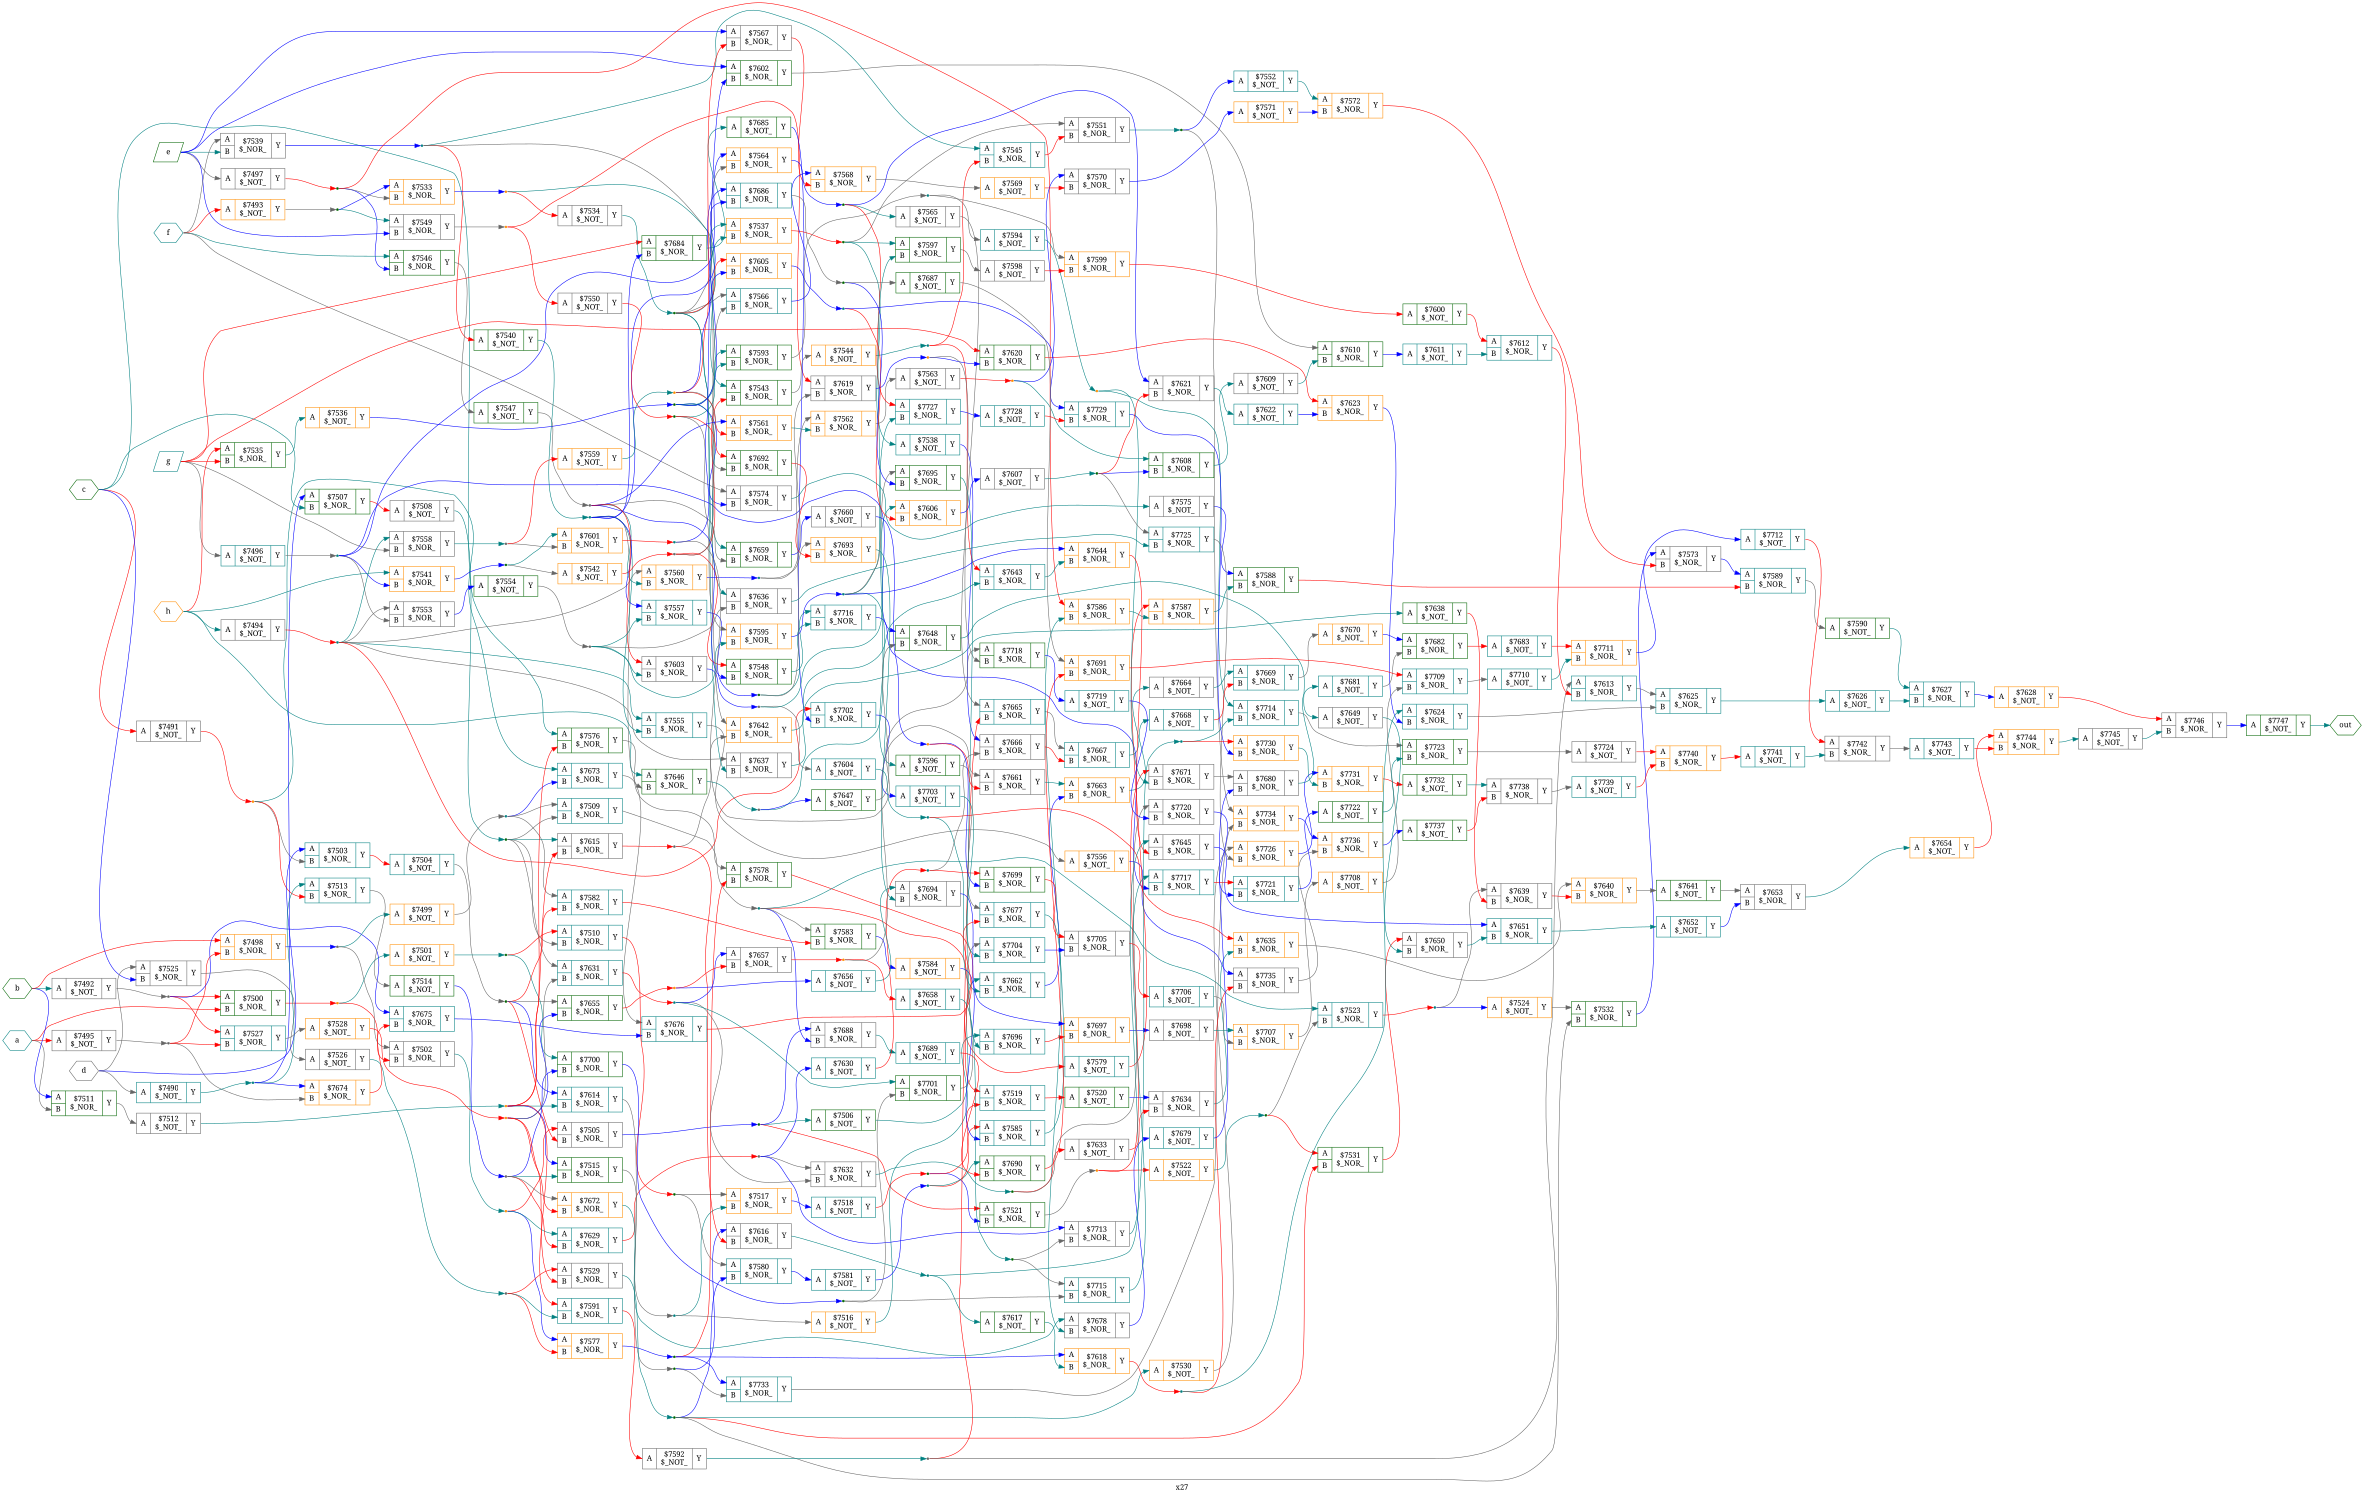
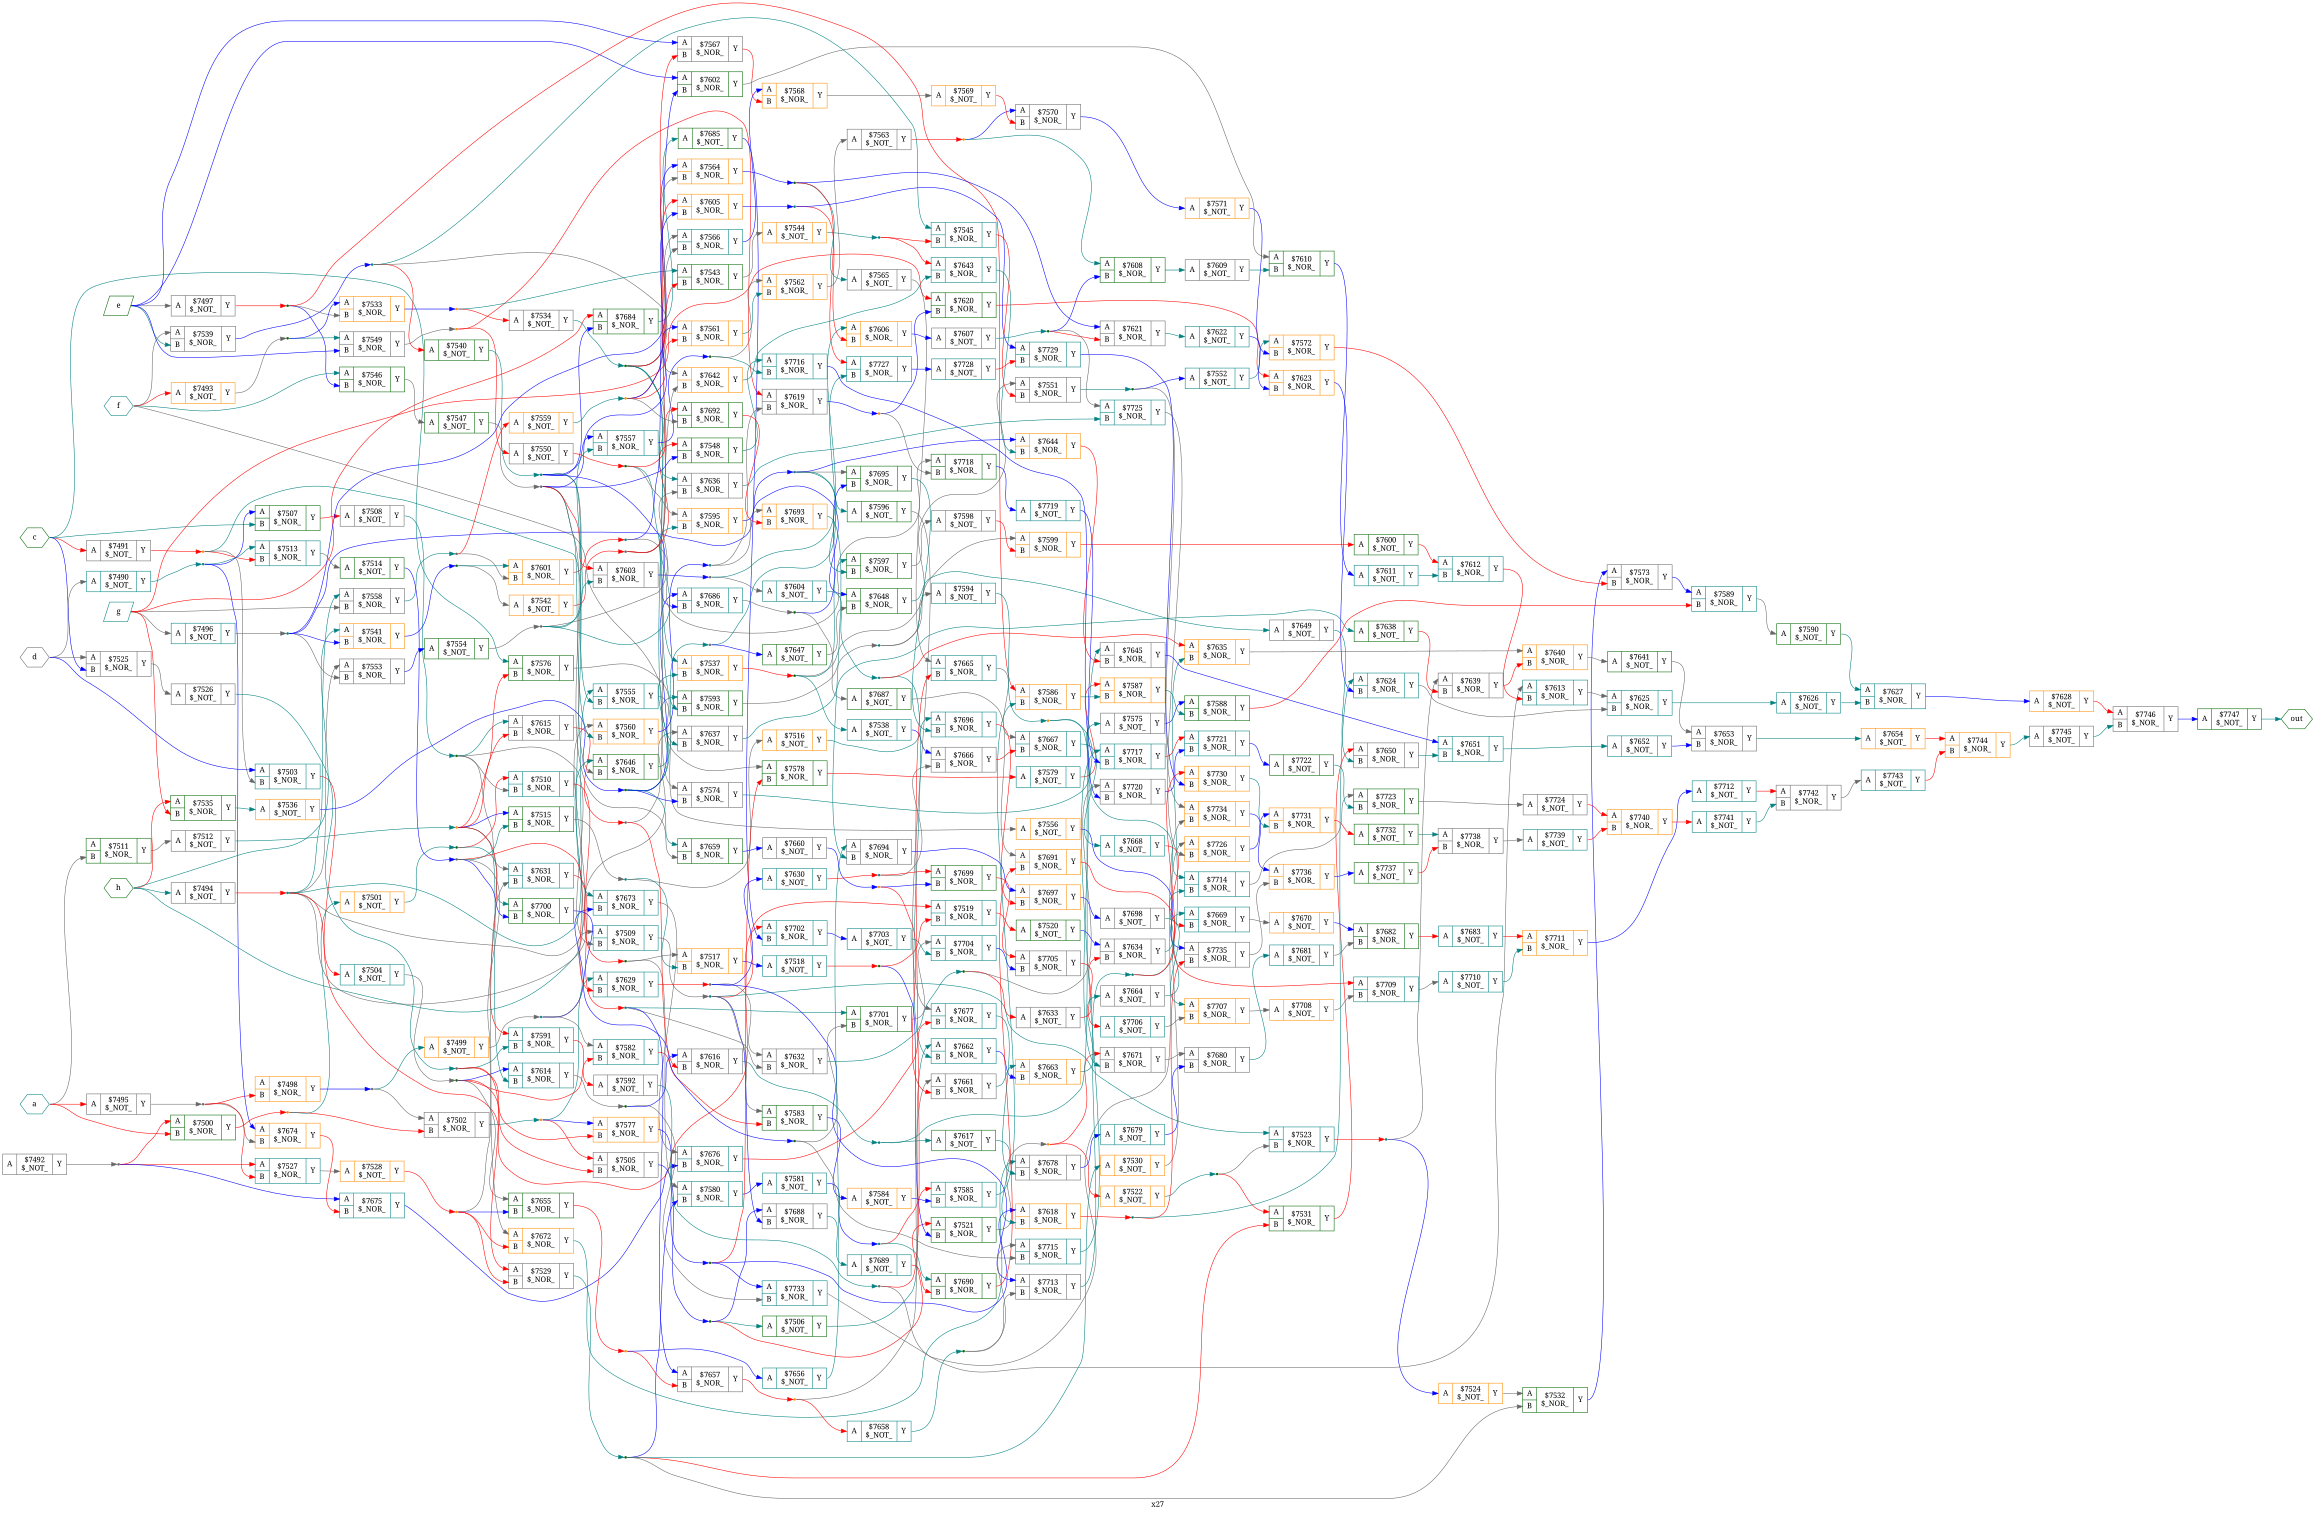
(168, 612) -> (119, 888)
(17, 989) -> none
